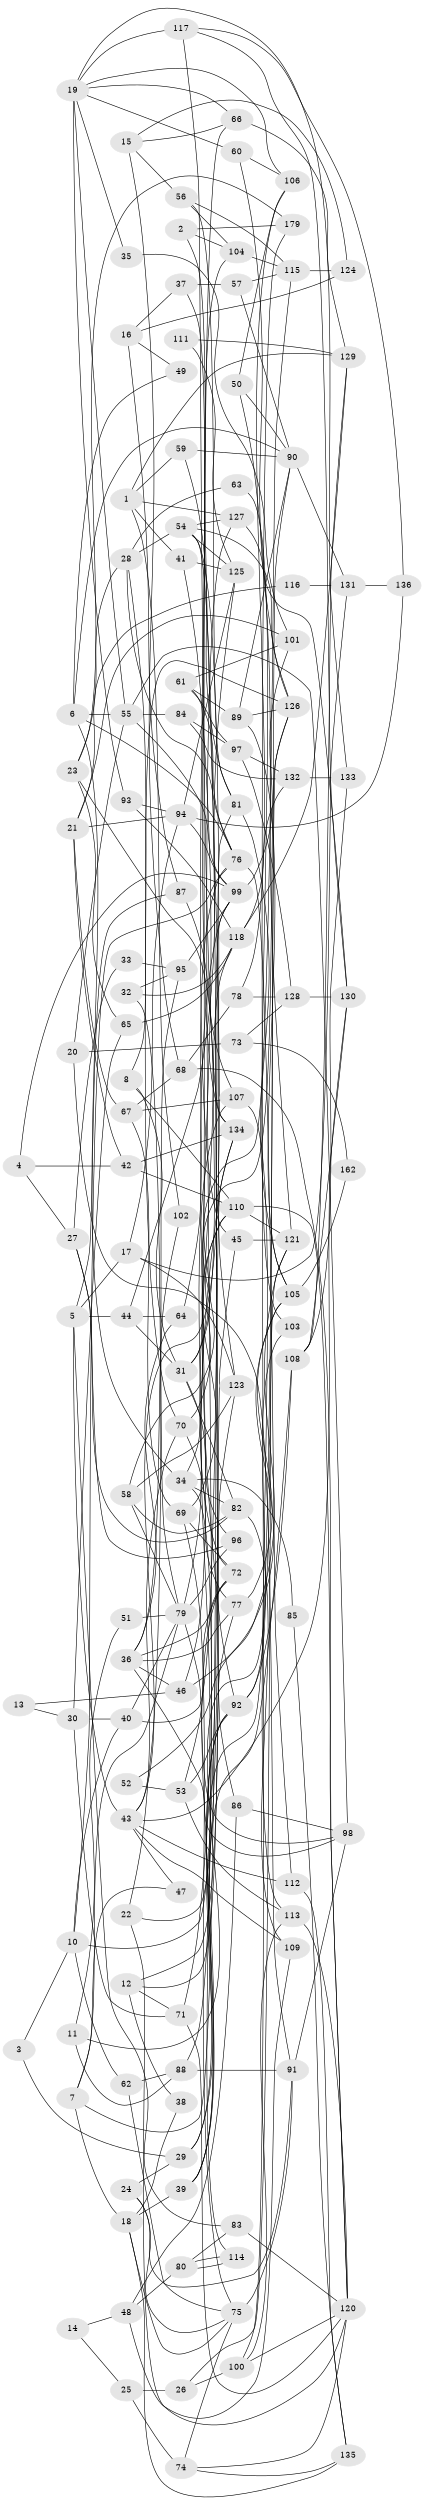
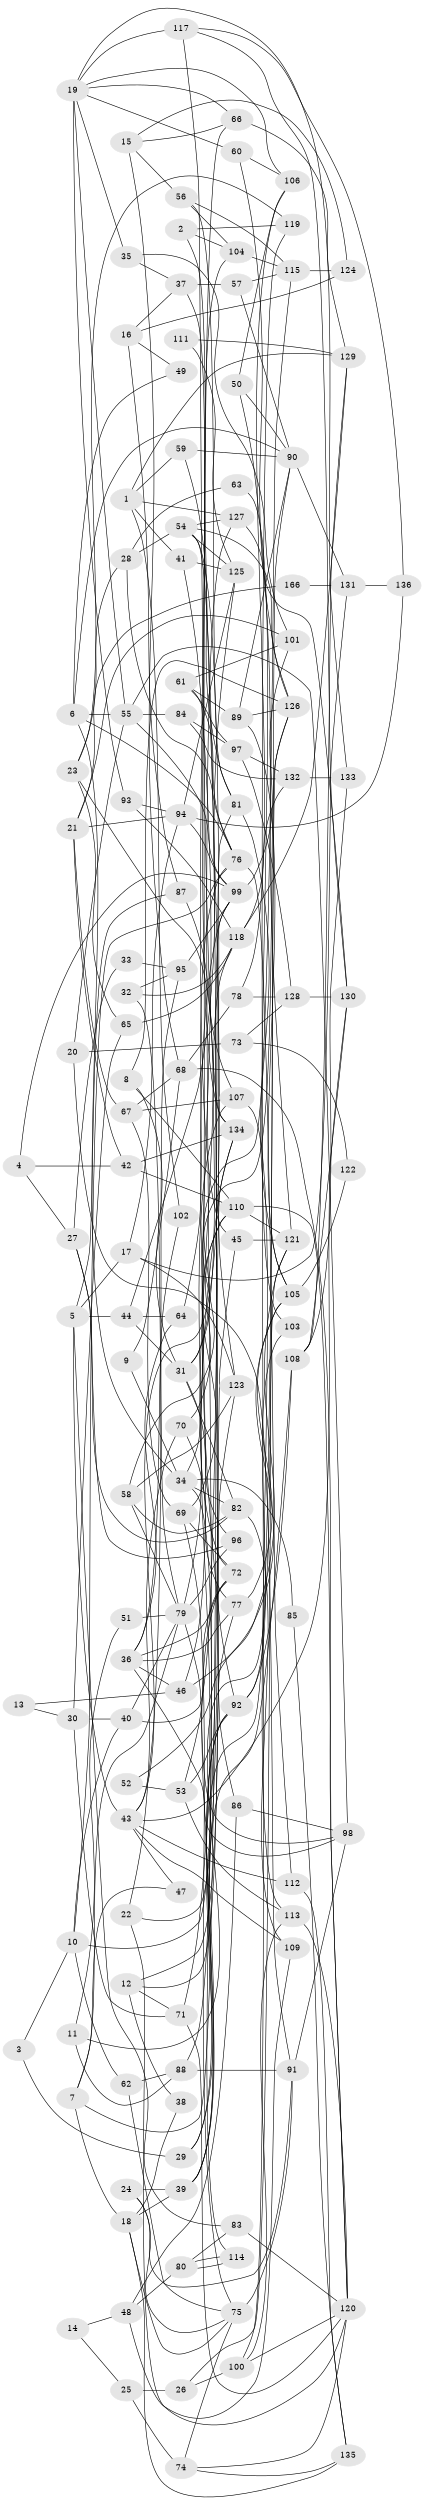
(293, 225) -> (293, 225)
none -> (154, 271)
(293, 586) -> (293, 586)
(145, 1058) -> none
(348, 1170) -> (348, 1170)
none -> (127, 1361)
(151, 2175) -> (157, 2190)
